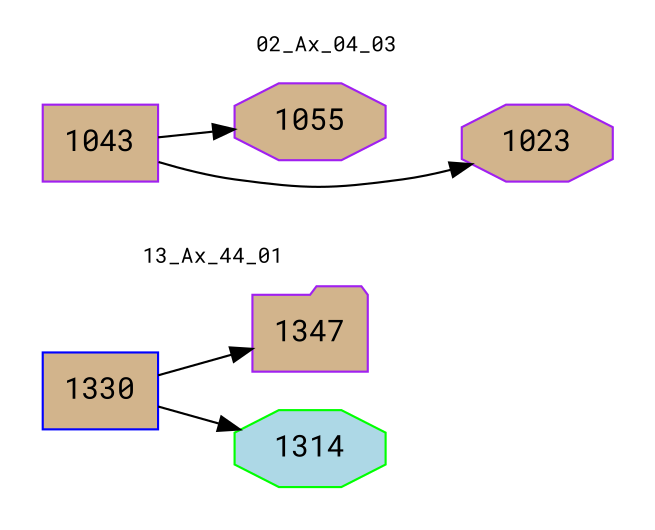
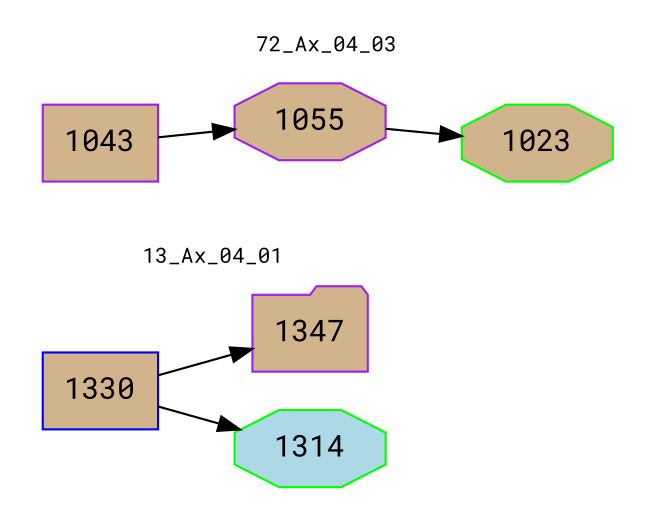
(328, 46) -> (328, 46)
(537, 143) -> (537, 143)
(304, 186) -> (413, 131)
(214, 257) -> (214, 257)
